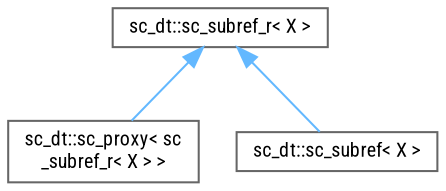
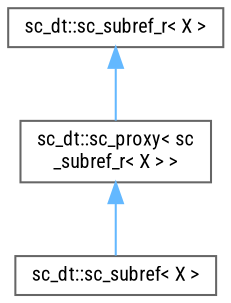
(286, 97) -> (116, 229)
